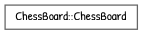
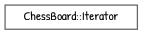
(71, 17) -> (71, 17)
